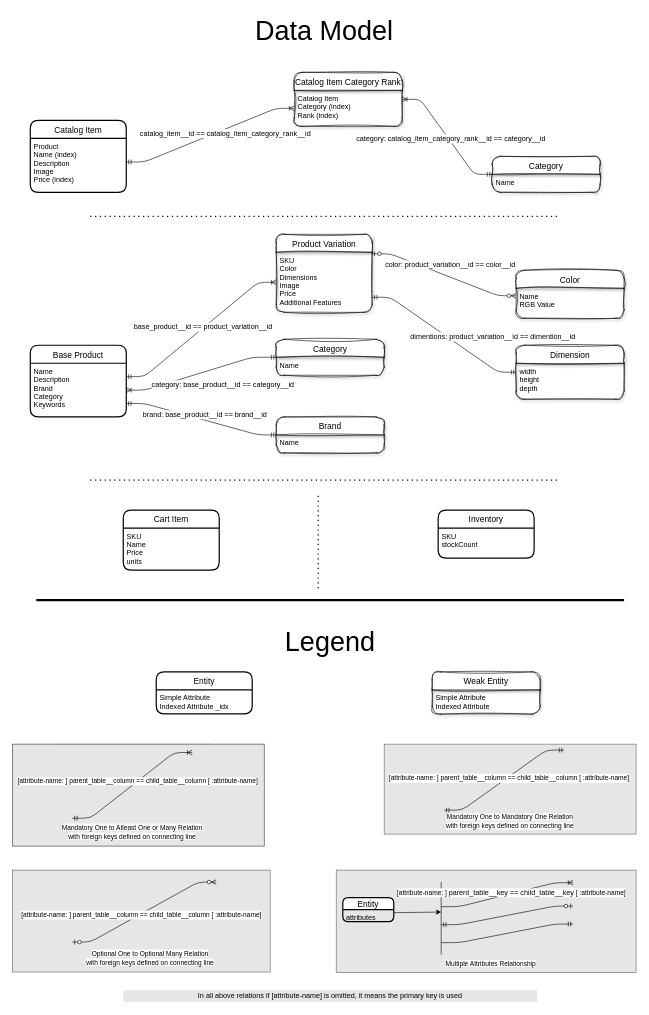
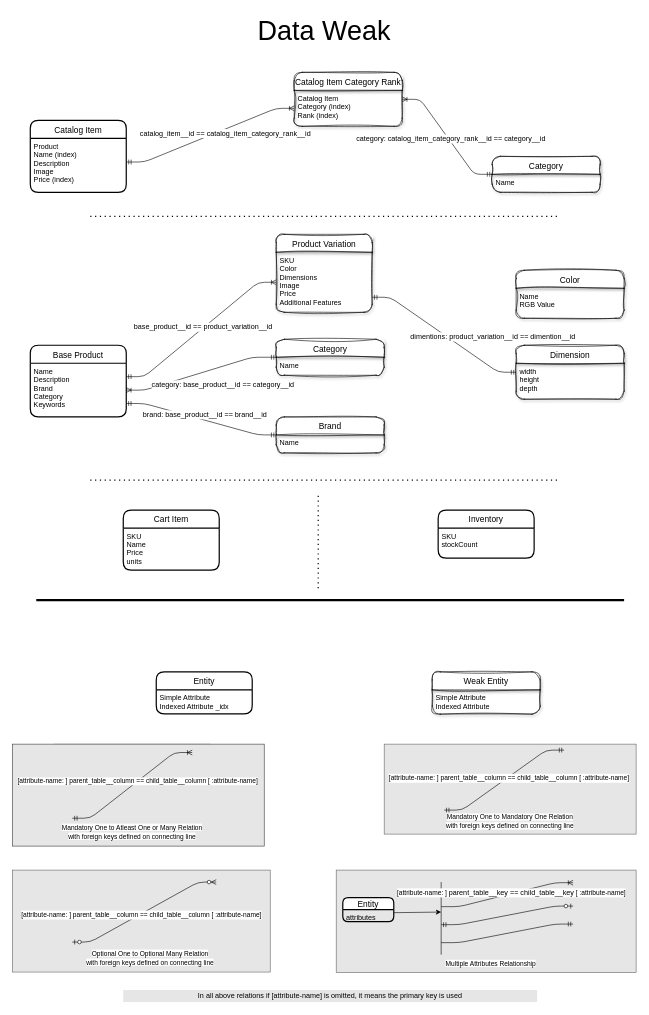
(324, 30) -> (324, 30)
(444, 275) -> none
(330, 642) -> none
